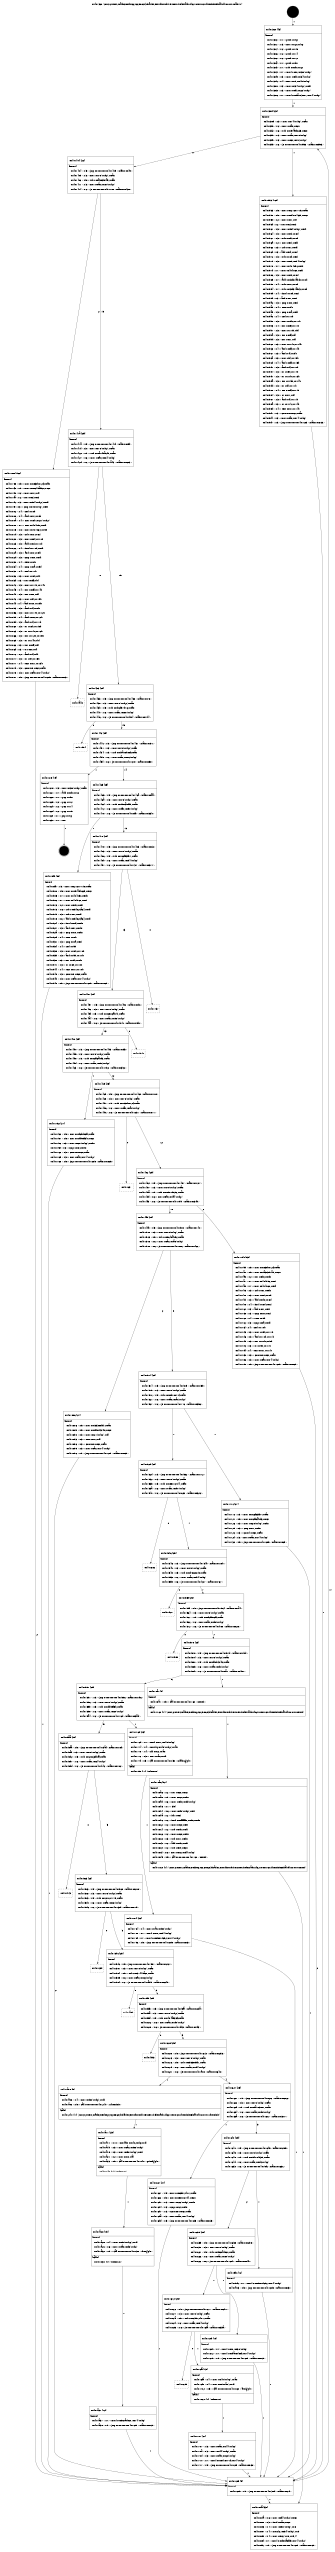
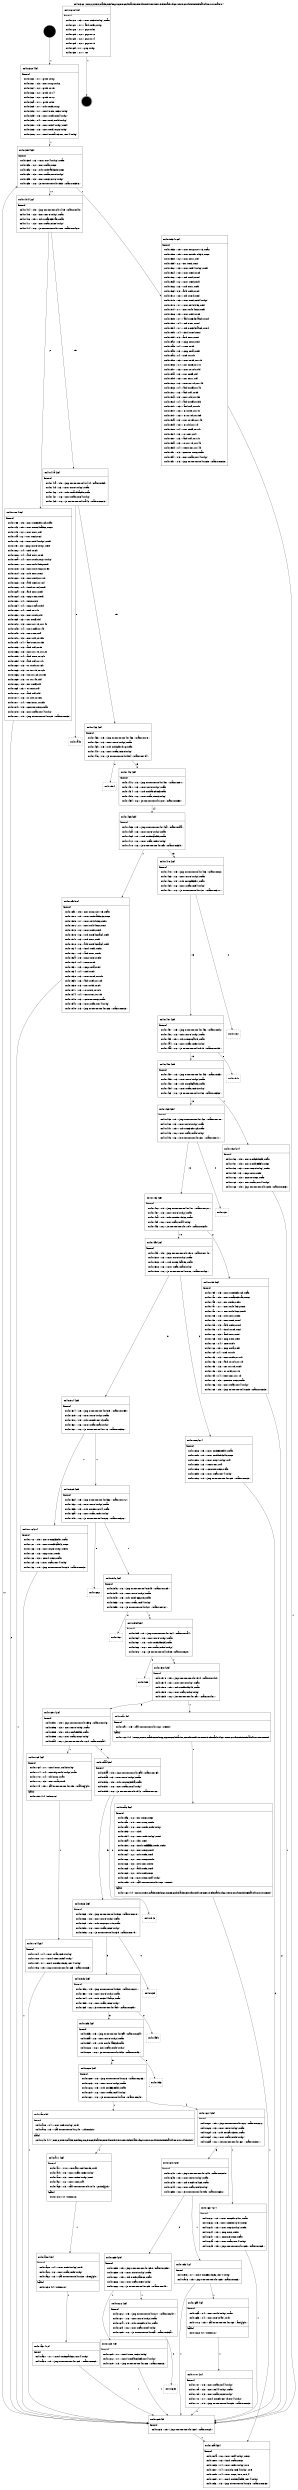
(94, 770) -> none
(194, 2348) -> (212, 2291)
